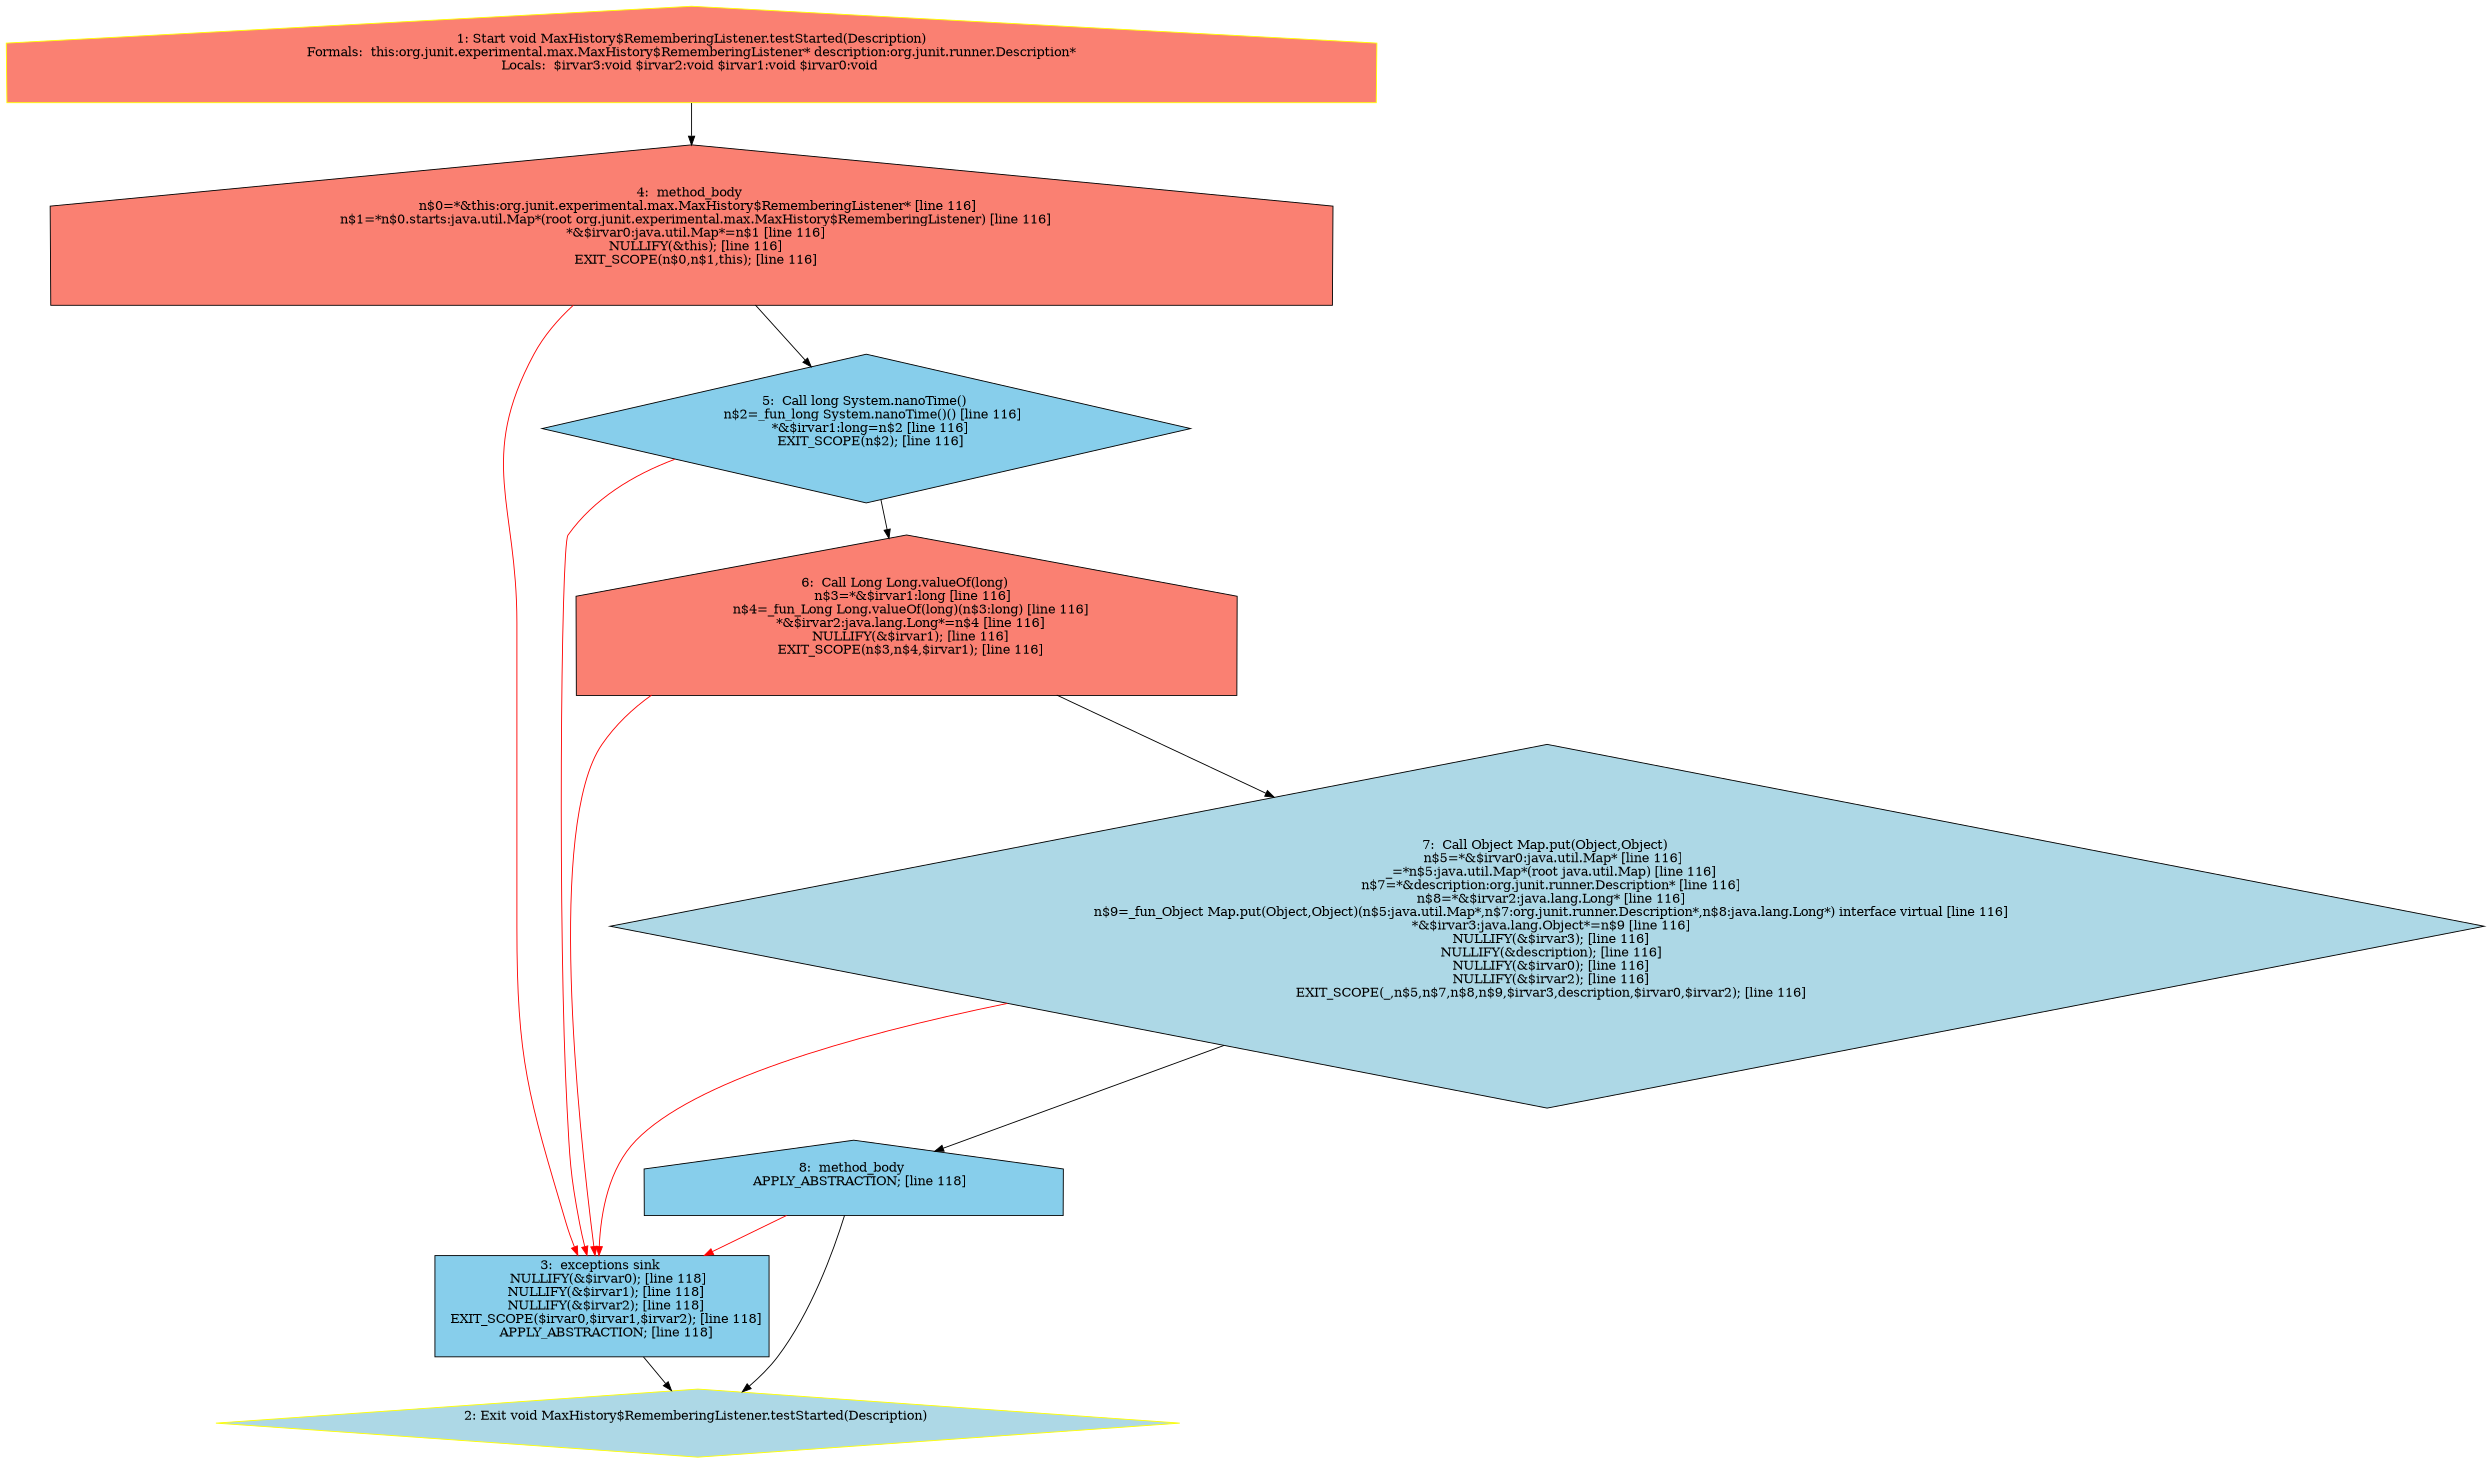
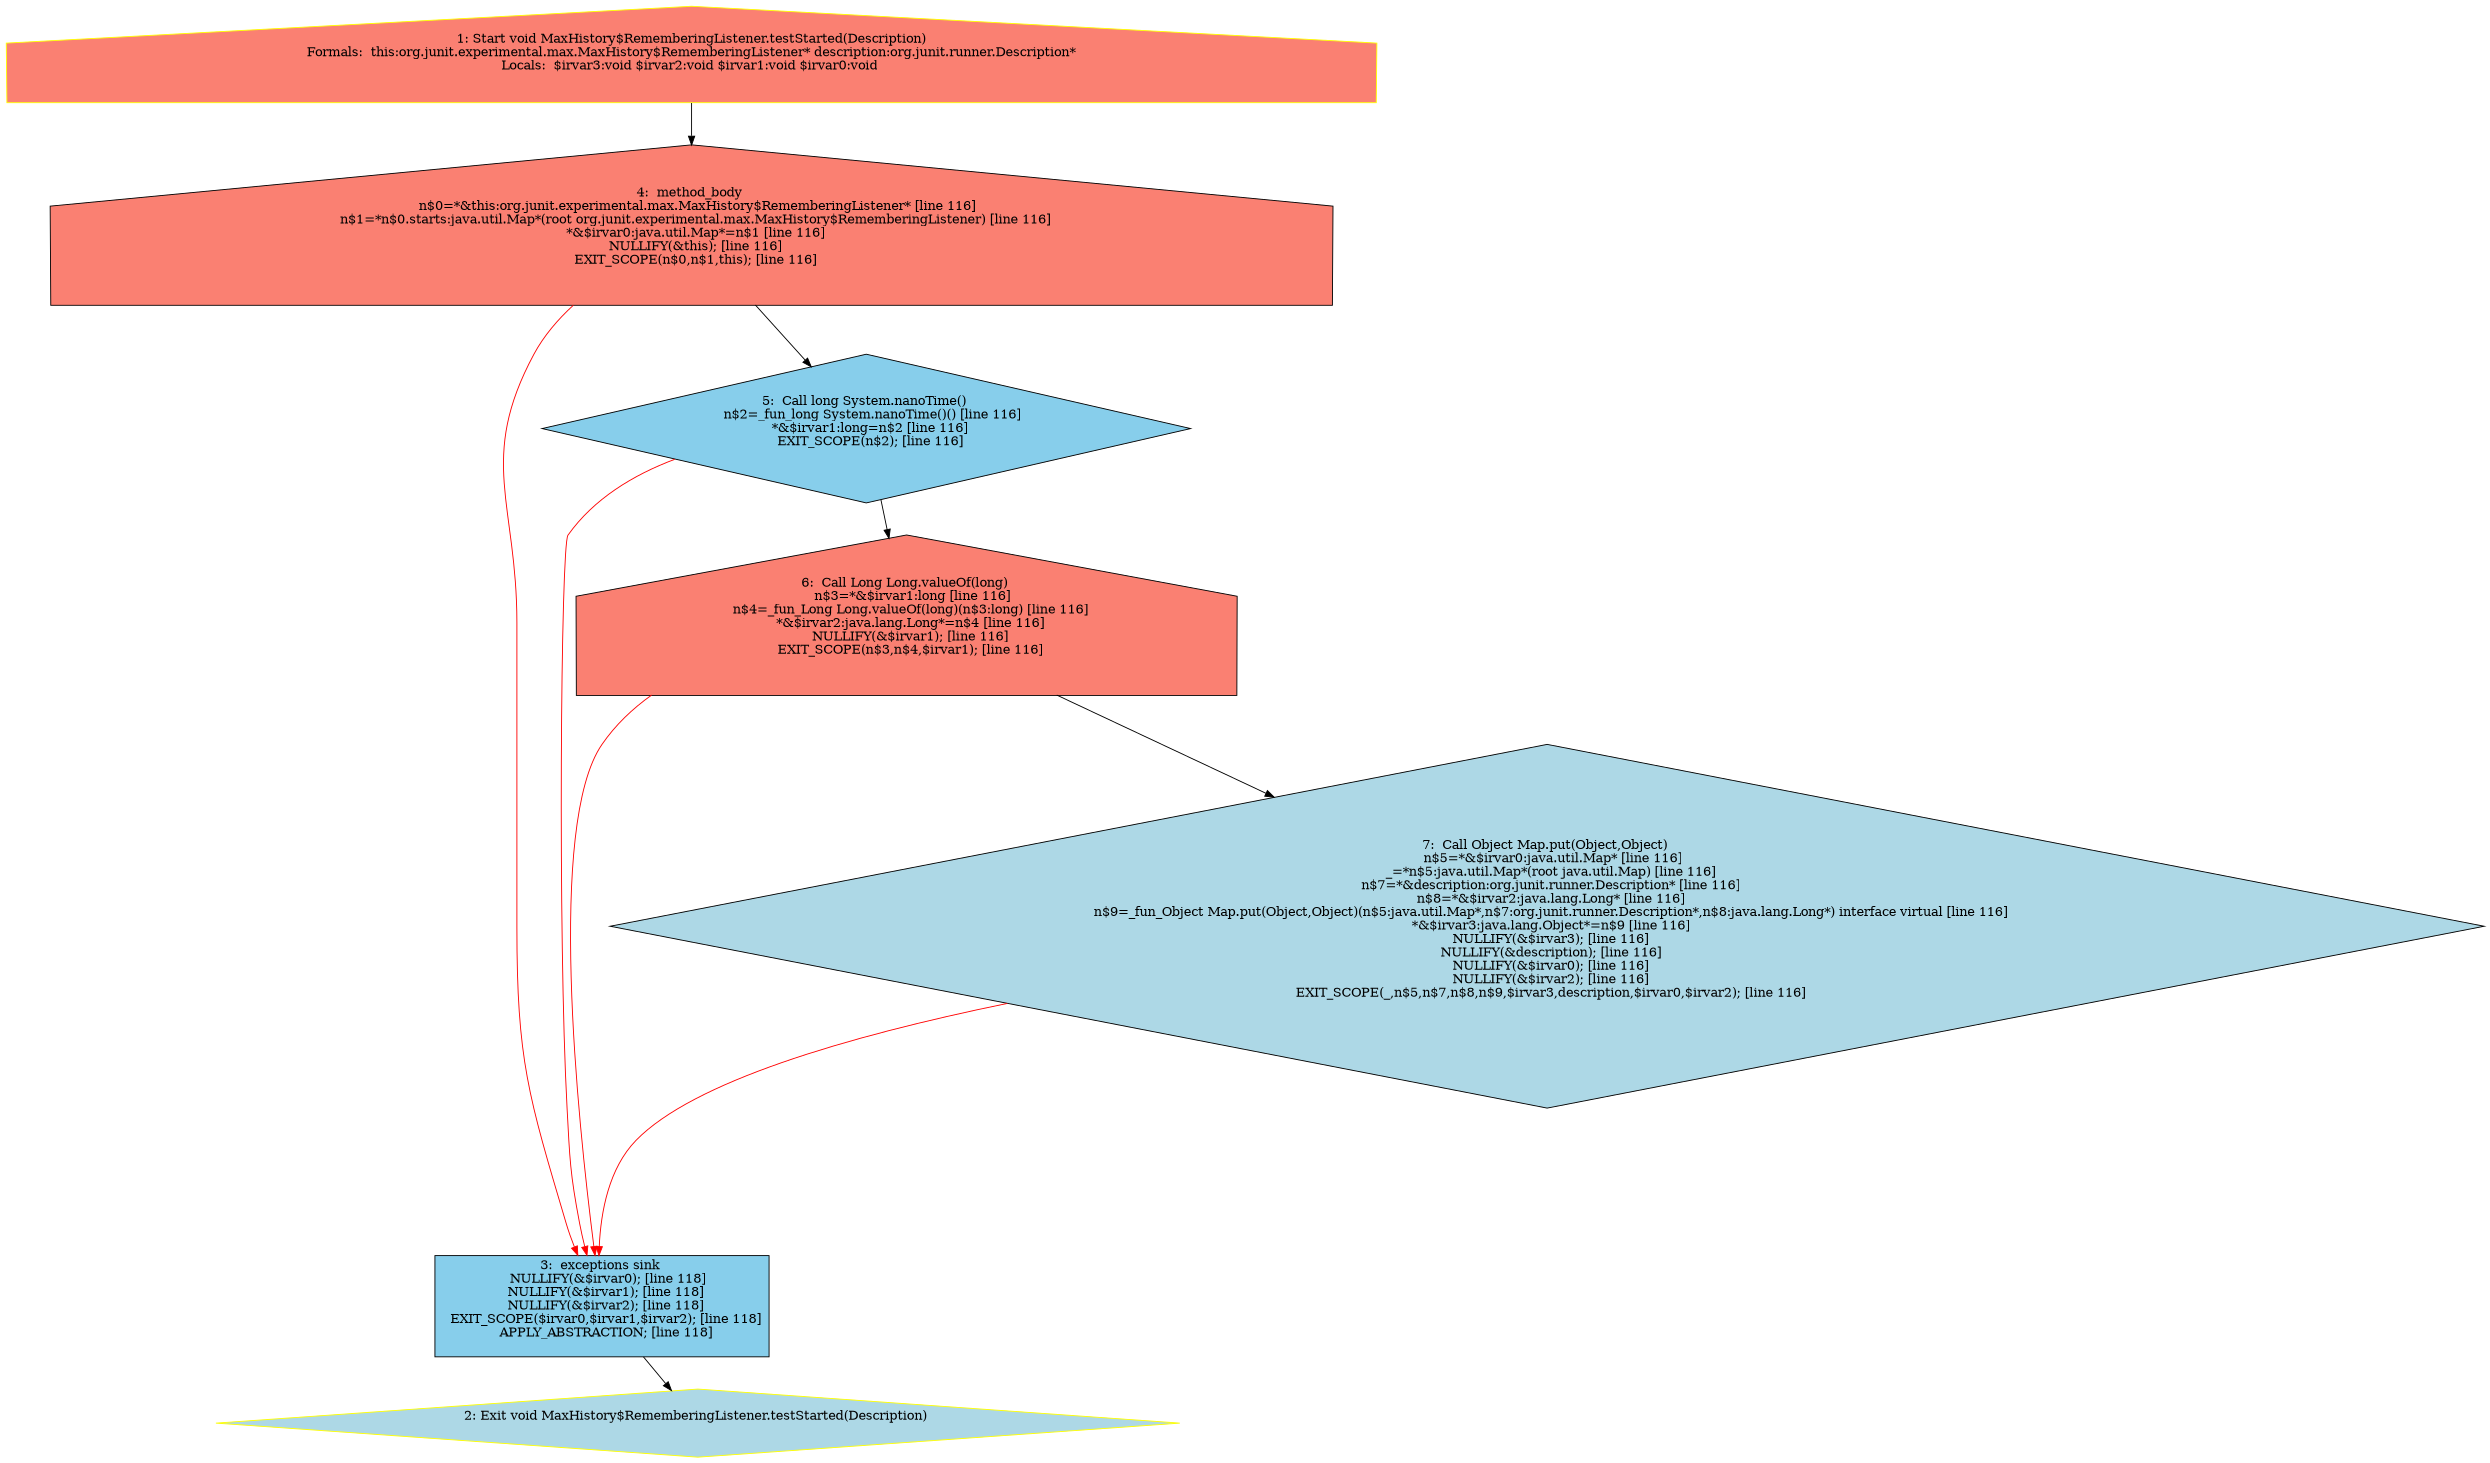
(854, 1182) -> none
